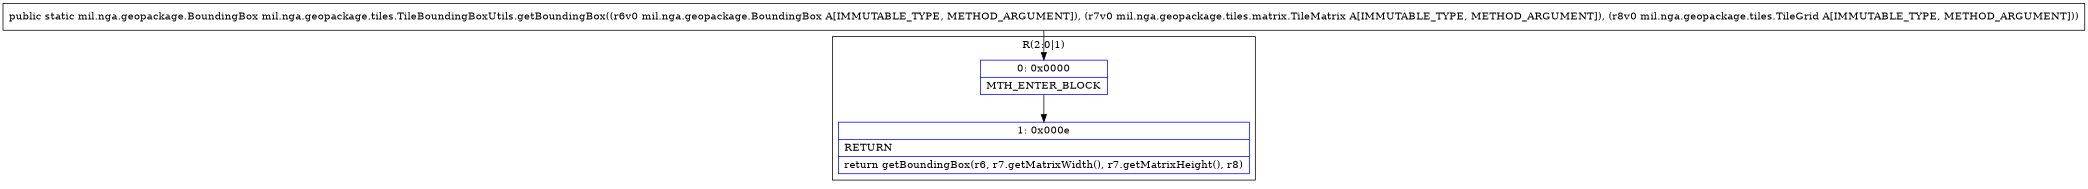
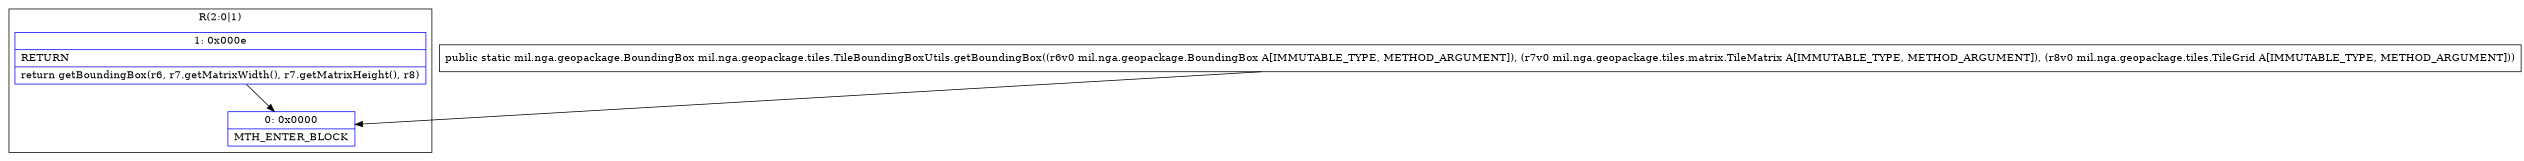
(1044, 105) -> (258, 95)
